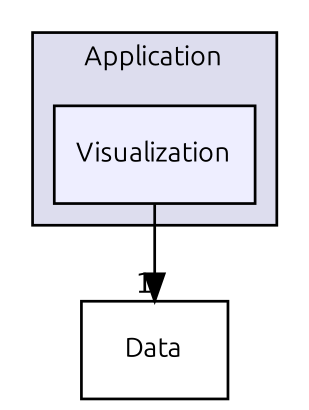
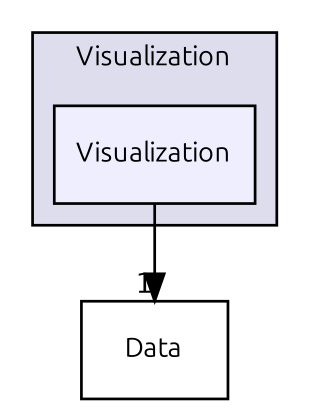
(155, 58) -> (155, 58)
